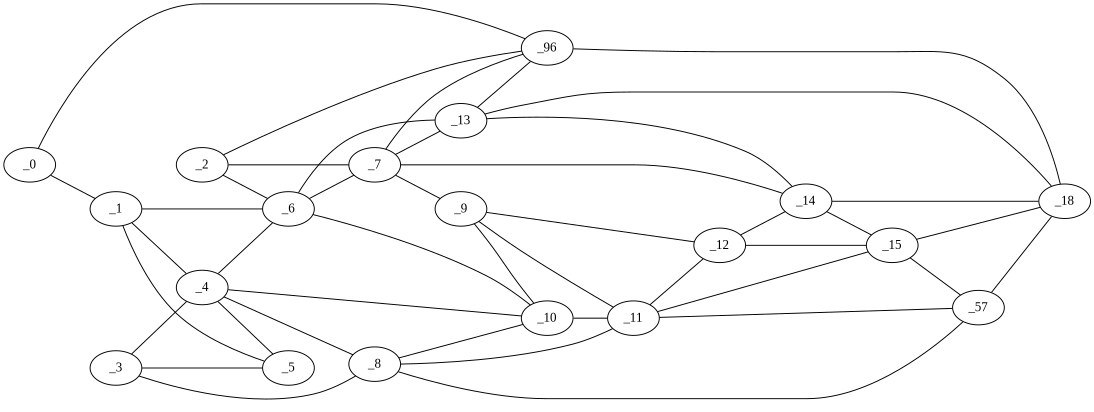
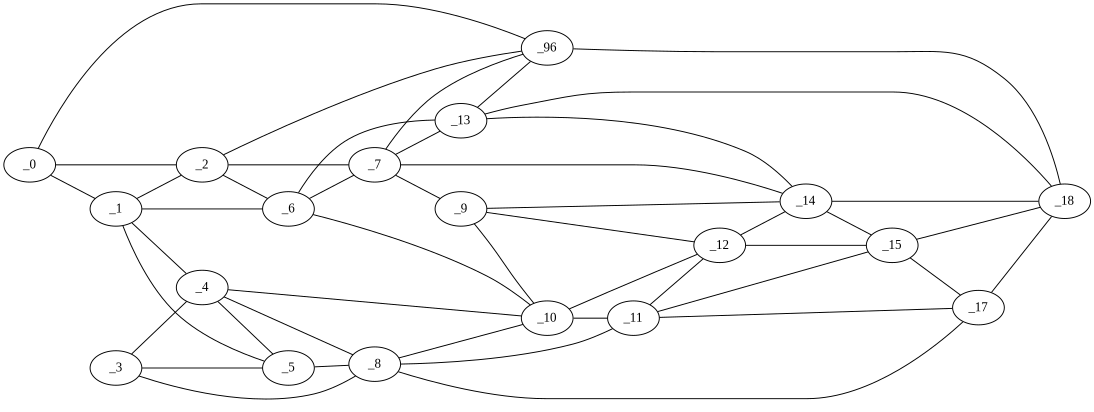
none -> (116, 165)
none -> (159, 187)
(245, 248) -> none
(545, 266) -> (633, 205)
none -> (633, 281)
(978, 308) -> (978, 308)
none -> (332, 366)
